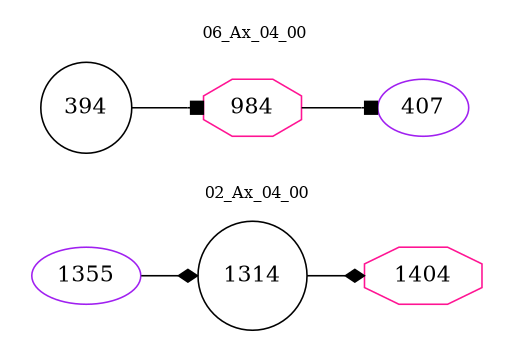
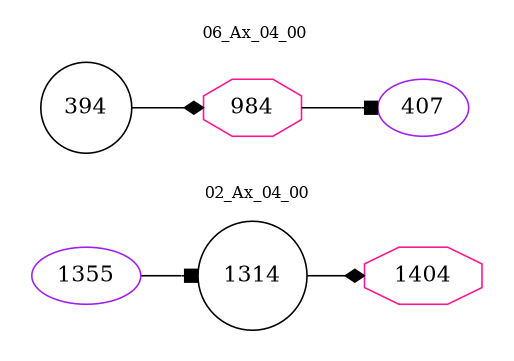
(160, 108) -> (158, 108)
(160, 276) -> (161, 276)
